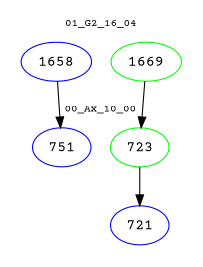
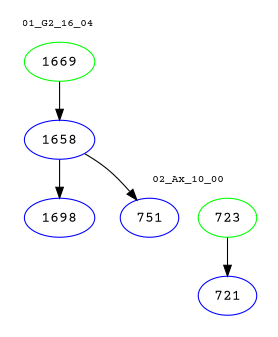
(143, 105) -> (60, 95)
(101, 109) -> (188, 179)
none -> (60, 218)
